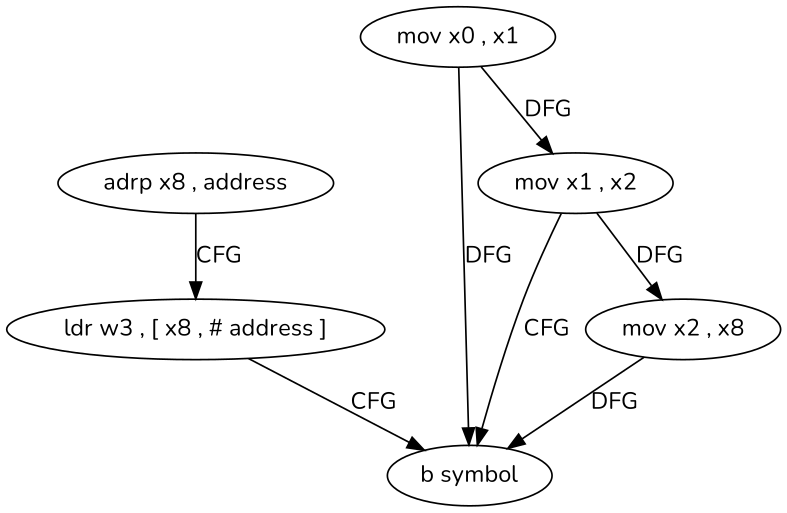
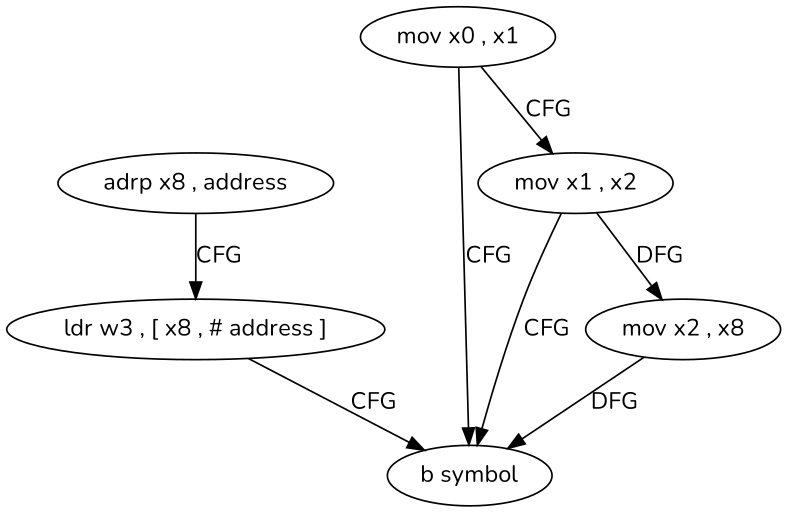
(549, 110) -> (549, 110)
(489, 256) -> (489, 256)
